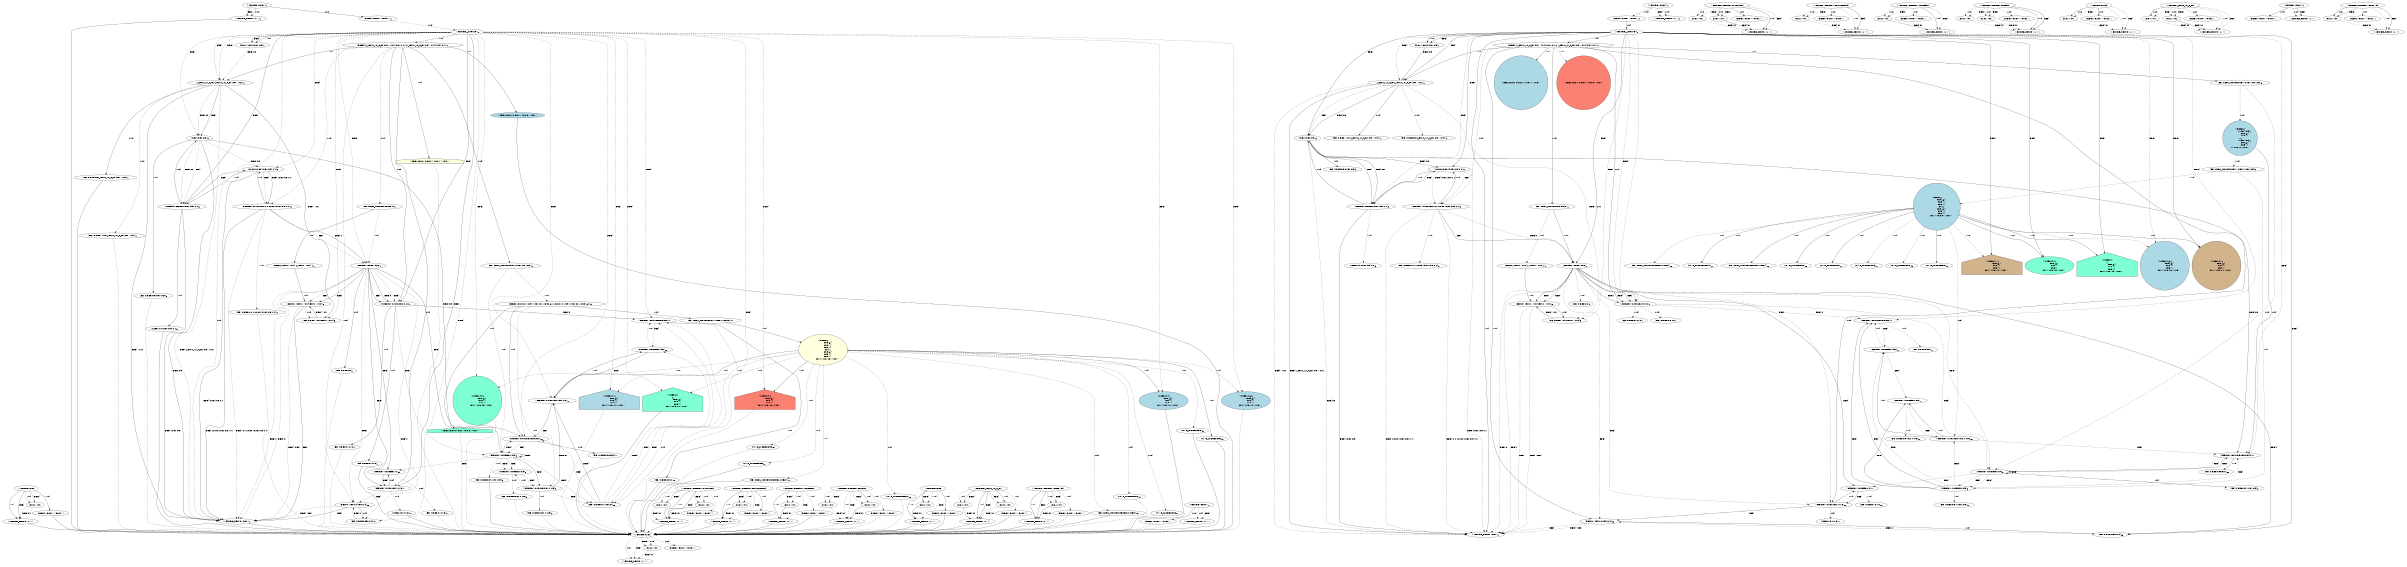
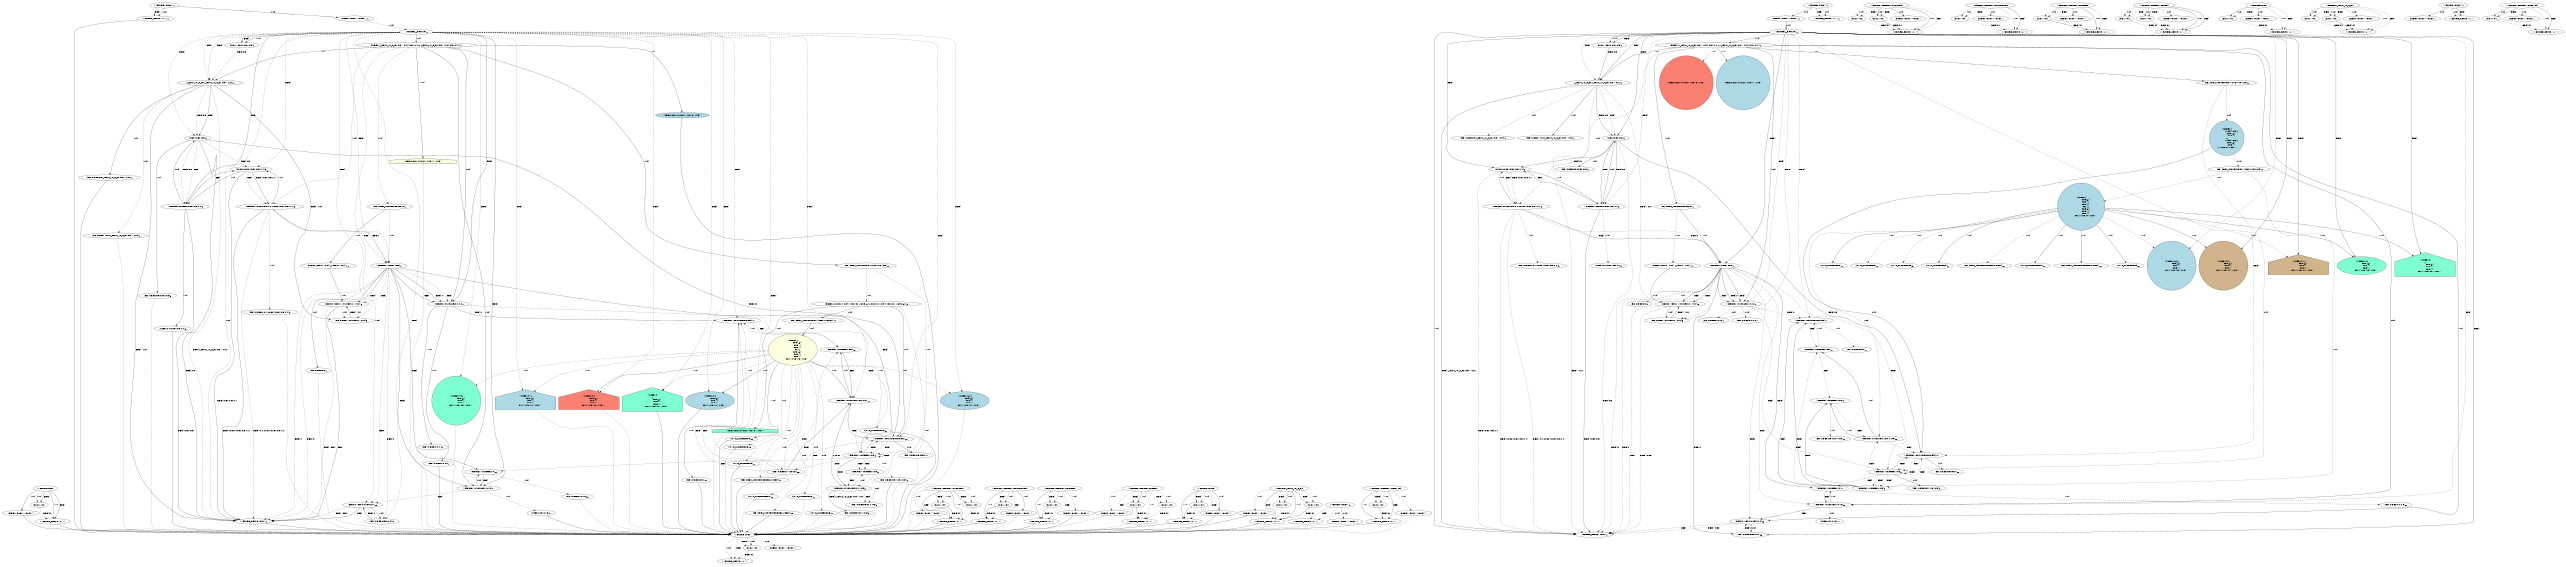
(707, 428) -> none
(563, 455) -> (837, 455)
(542, 497) -> (847, 497)
(566, 498) -> (865, 495)
(1954, 505) -> none
